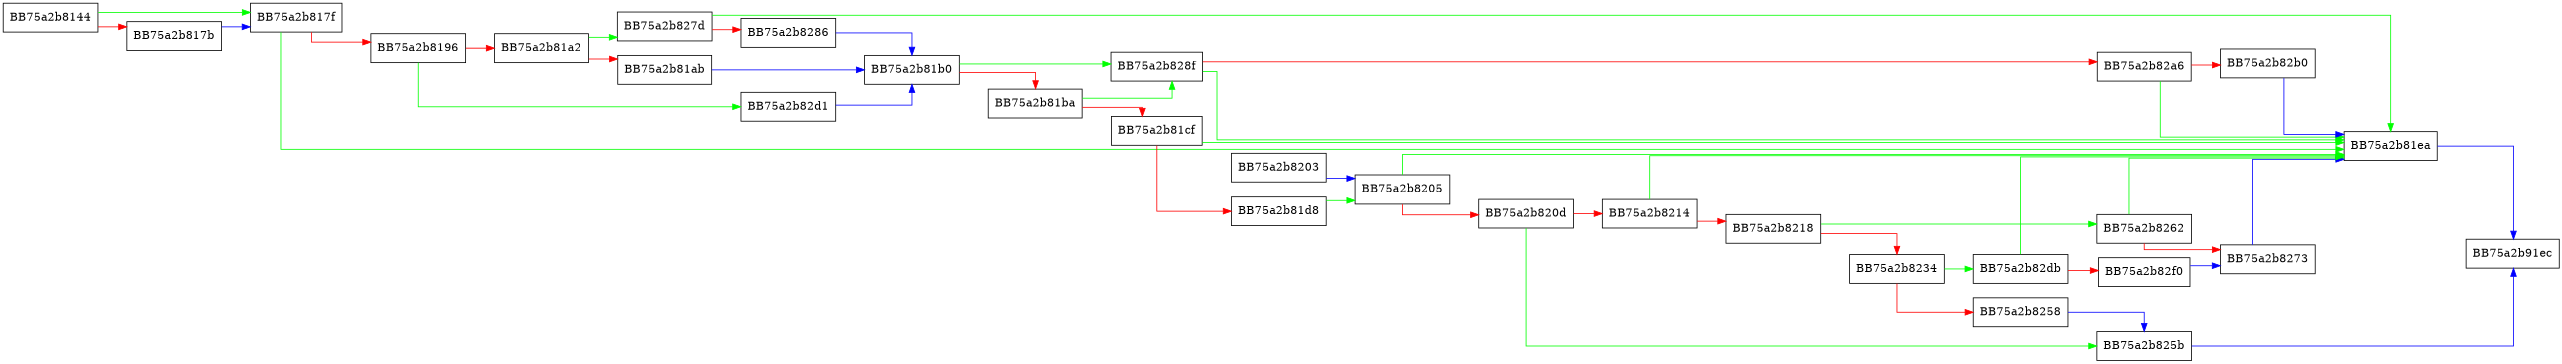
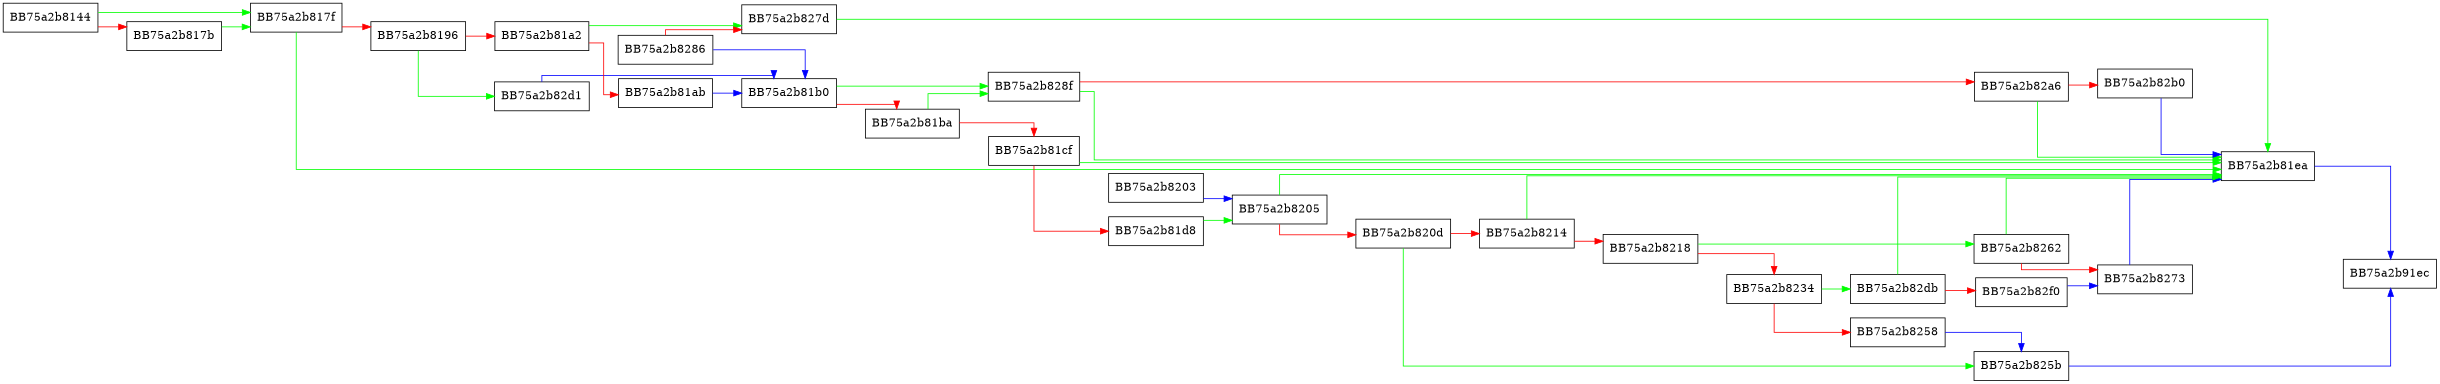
(232, 27) -> (232, 27)
(722, 30) -> (697, 30)
